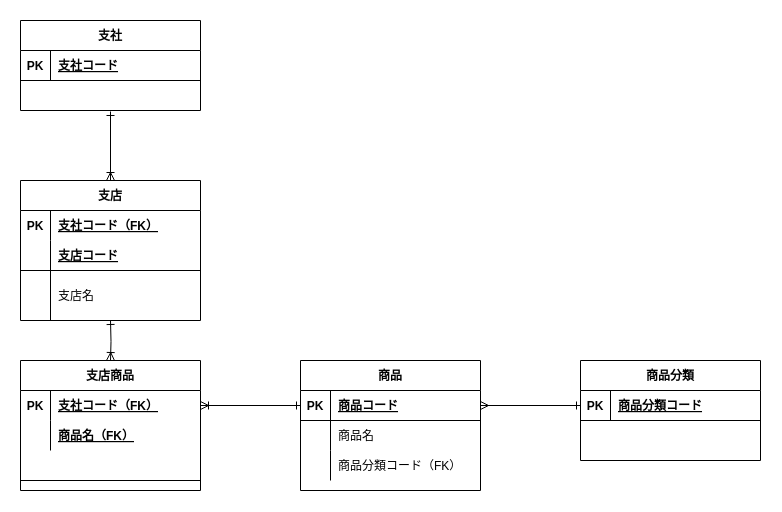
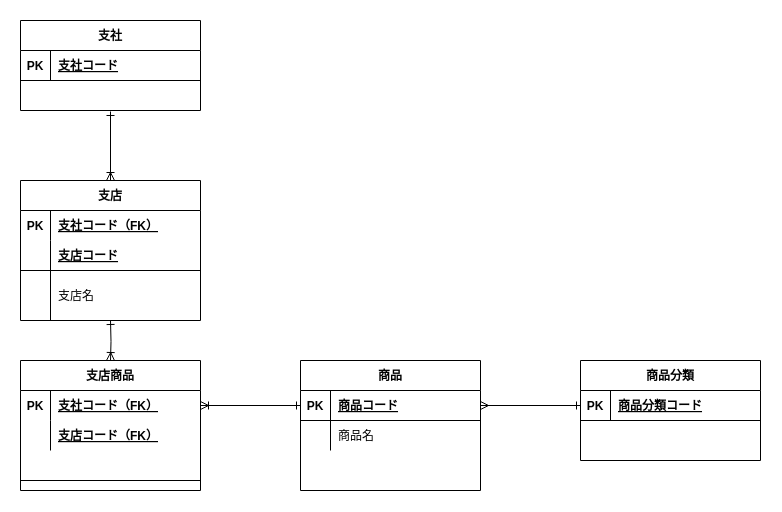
(95, 436) -> (107, 436)
(406, 466) -> none
